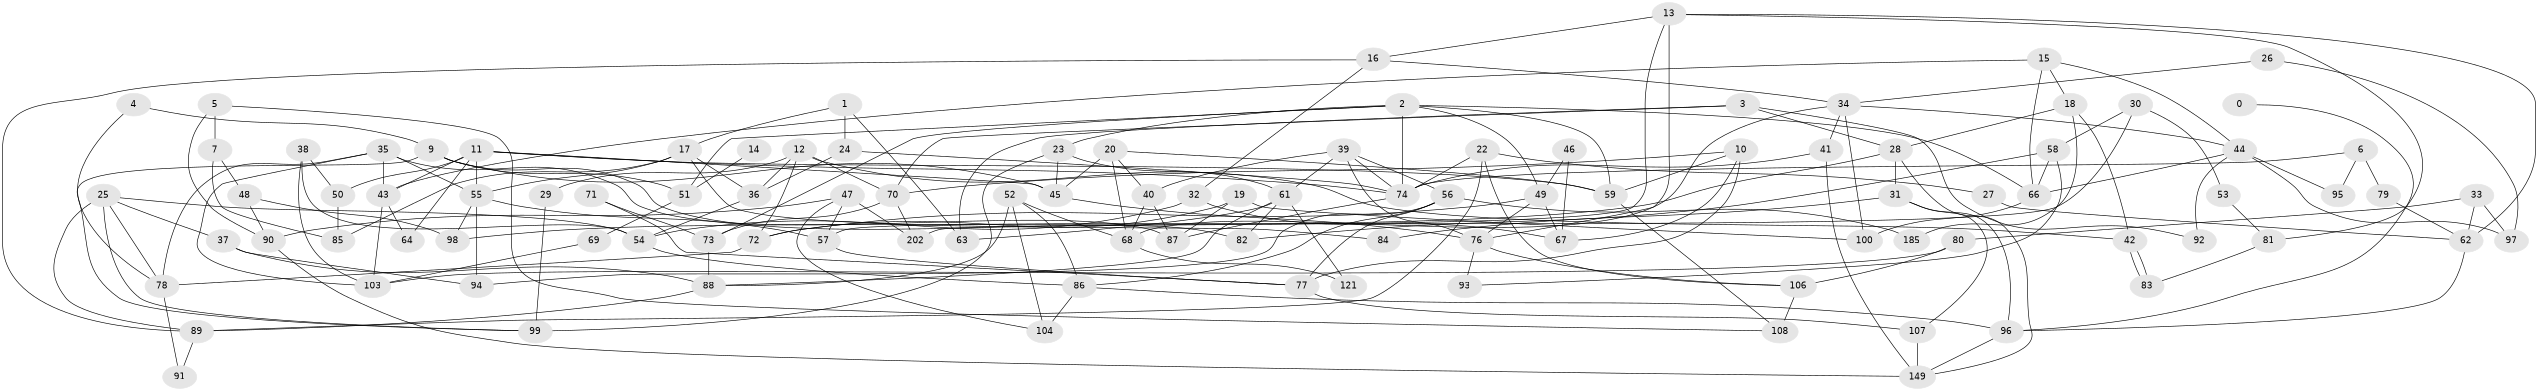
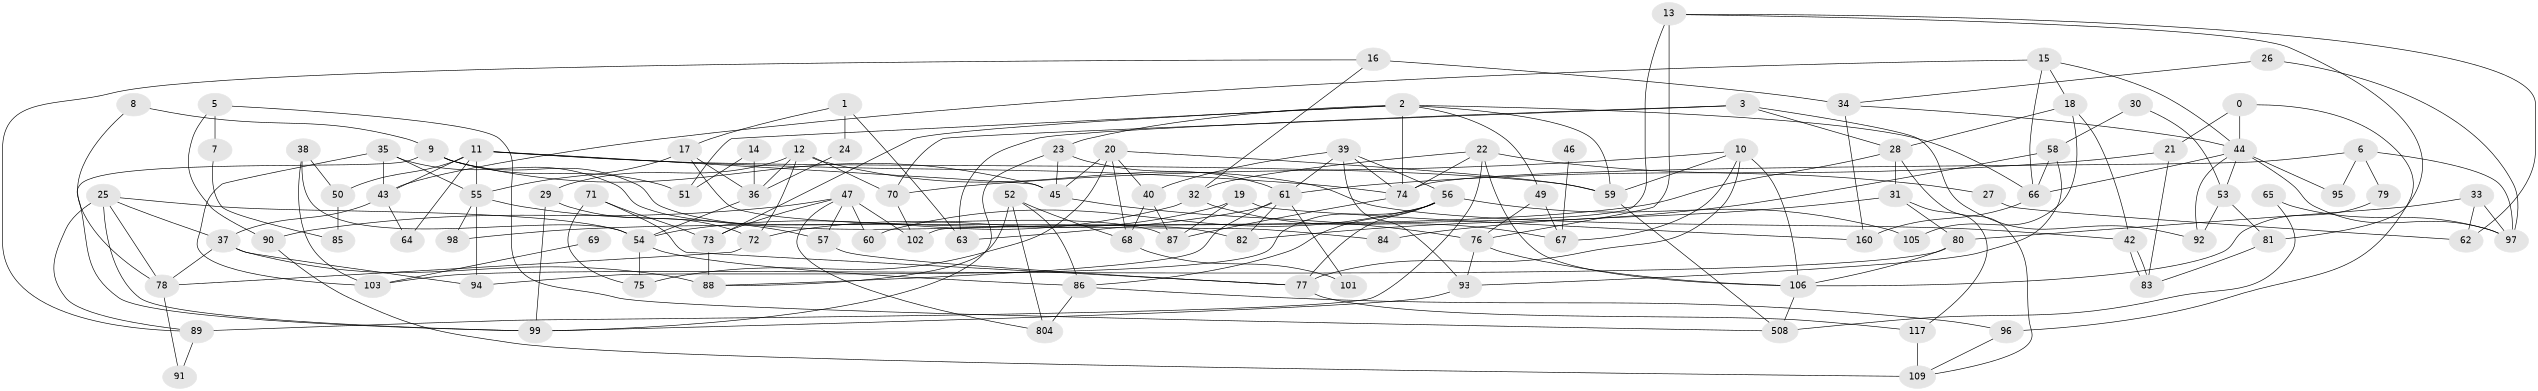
(1521, 37) -> none
(134, 105) -> (134, 105)
none -> (2240, 127)
(1826, 150) -> none
none -> (2170, 150)
(1006, 160) -> none
none -> (1381, 160)
none -> (2464, 168)
(1558, 169) -> none
(220, 173) -> (193, 264)
none -> (2232, 173)
(498, 175) -> none
none -> (754, 176)
(1676, 190) -> none
(245, 195) -> none
(1368, 195) -> (1360, 209)
none -> (2269, 195)
(1109, 213) -> (650, 218)
(825, 216) -> (784, 212)
(2423, 217) -> (2101, 275)
none -> (1787, 218)
none -> (2212, 218)
(1808, 221) -> none
(631, 222) -> none
(378, 241) -> (307, 218)
none -> (869, 241)
(916, 241) -> (916, 241)
(1865, 241) -> (1865, 241)
(1912, 241) -> (1912, 241)
(2005, 252) -> (1925, 217)
none -> (639, 286)
(1349, 286) -> (1349, 286)
(490, 317) -> none
none -> (957, 320)
(2259, 322) -> none
(1045, 332) -> (1045, 332)
(1780, 332) -> (1780, 332)
(1918, 332) -> (1918, 332)
(1918, 377) -> (1918, 377)
